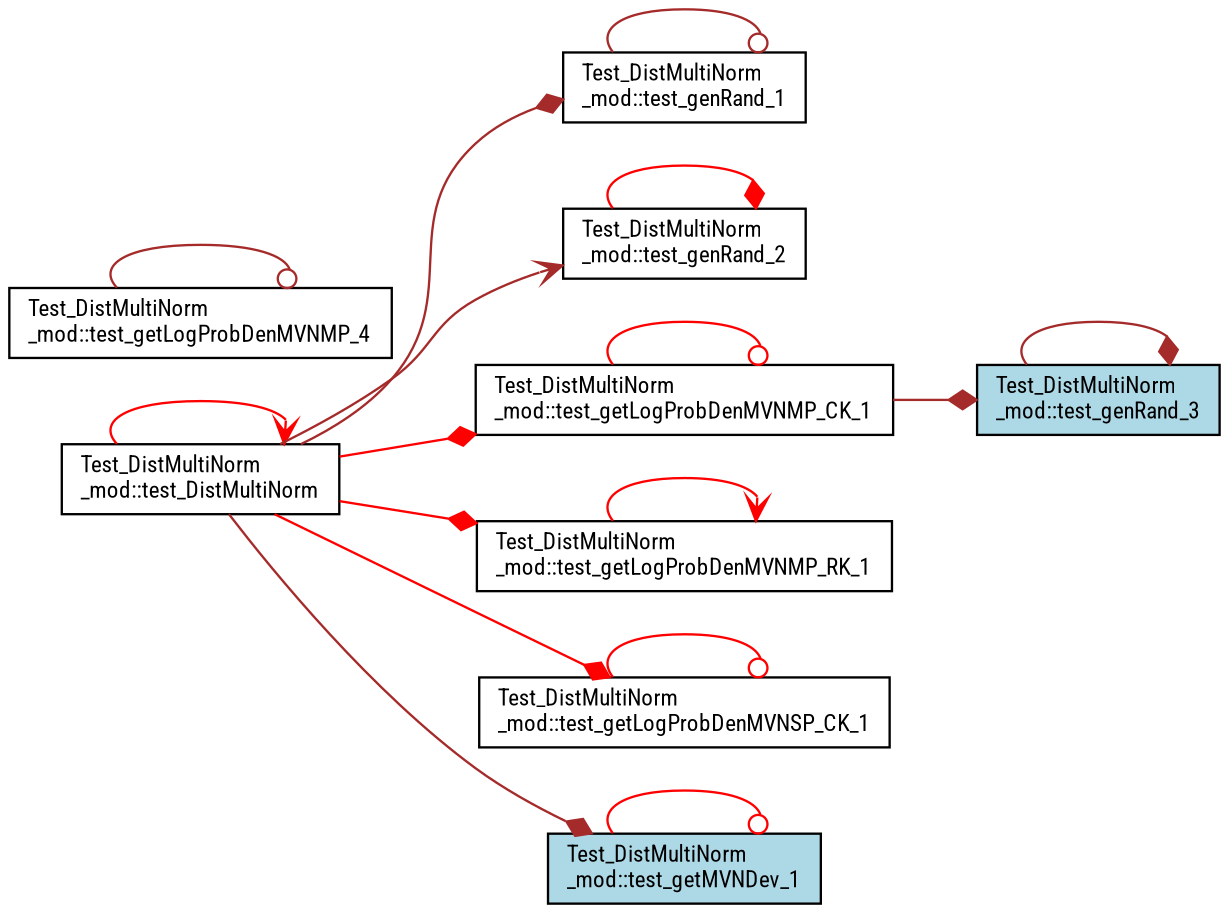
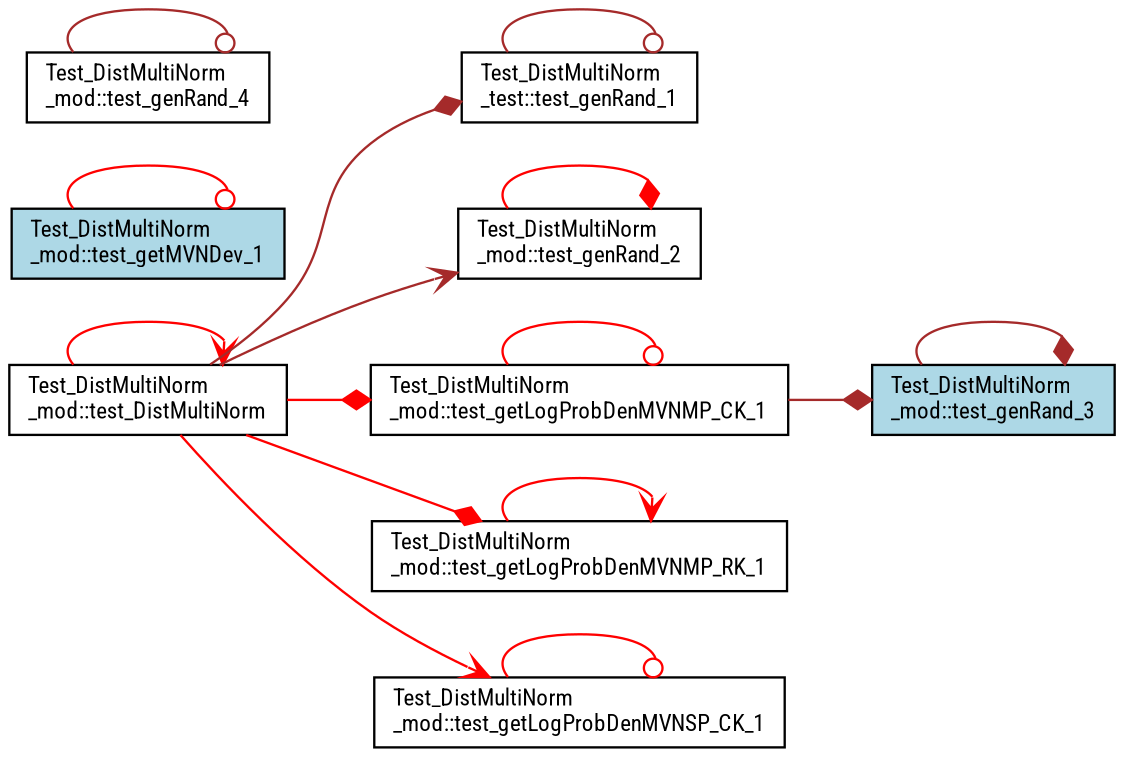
(684, 87) -> (579, 87)
(201, 323) -> (148, 87)
(429, 590) -> (312, 566)
(381, 686) -> none
